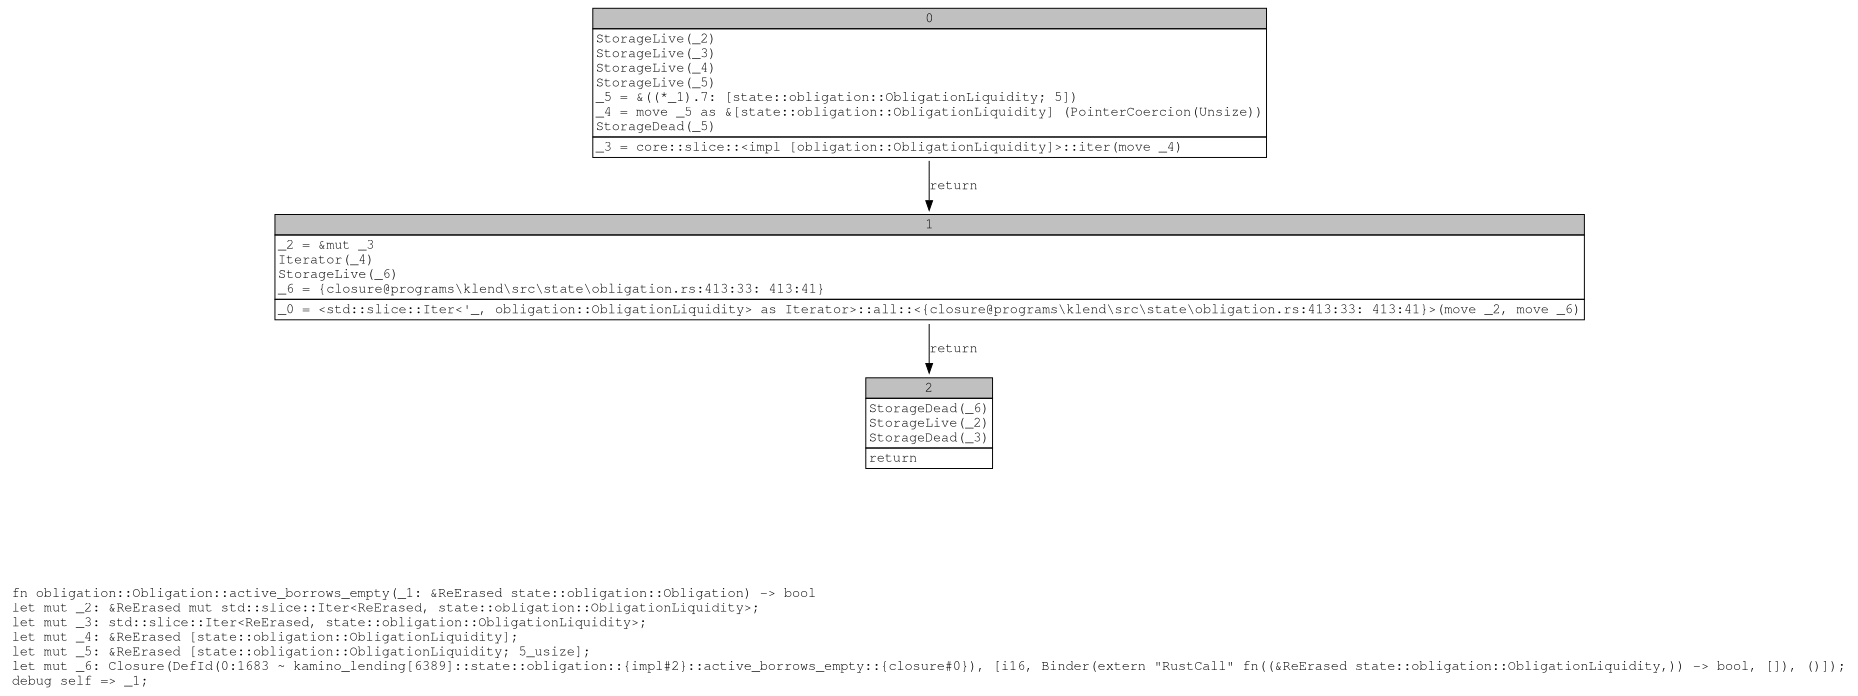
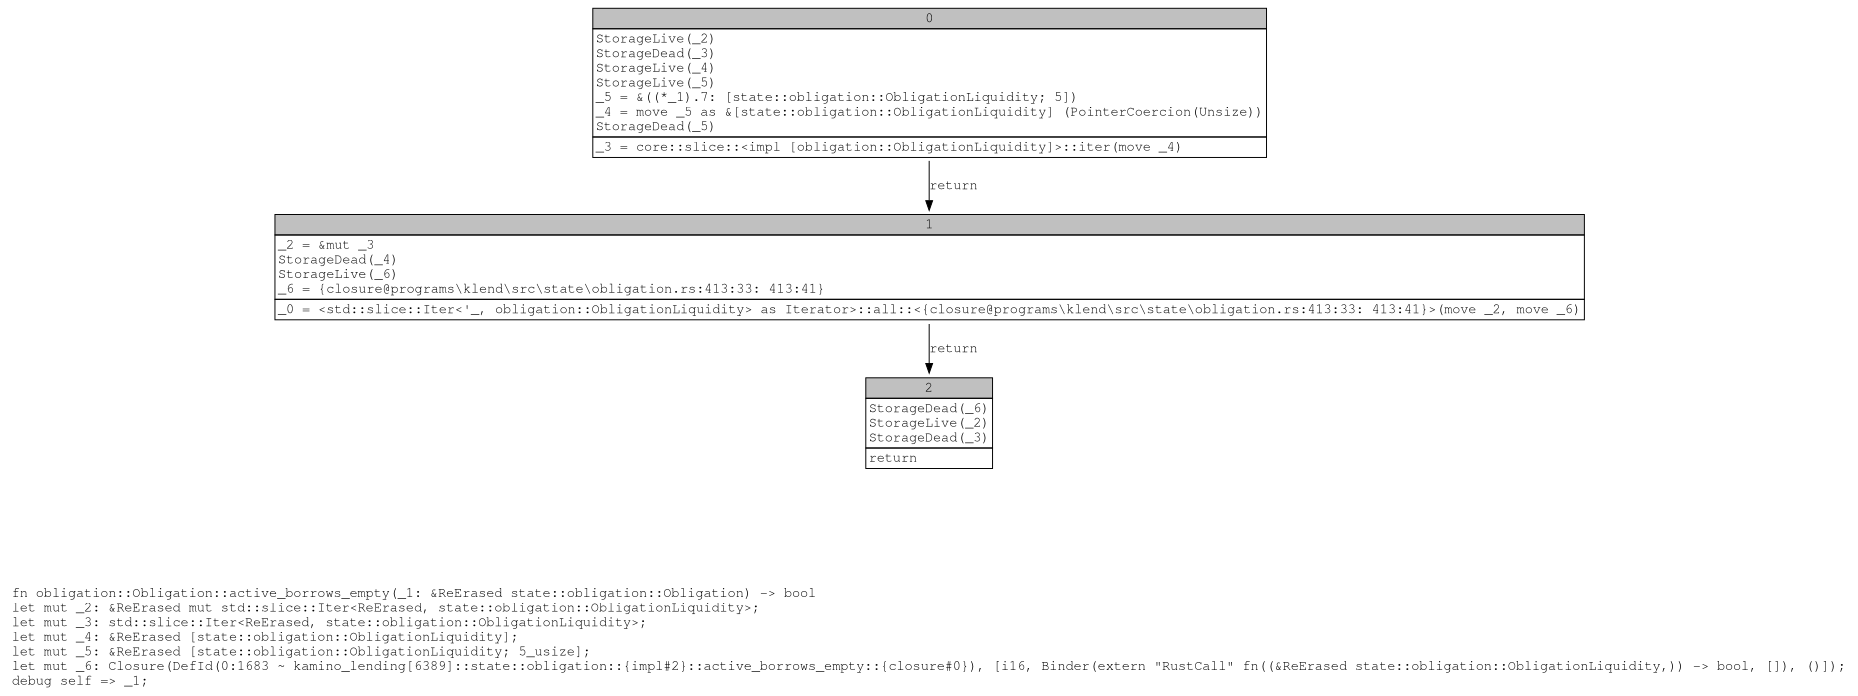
(656, 53) -> (656, 53)
(327, 259) -> (338, 259)
